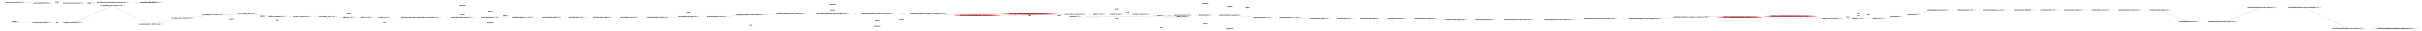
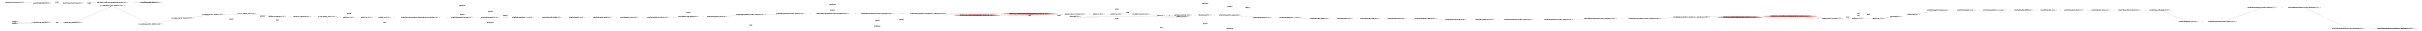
none -> (15, 23)
